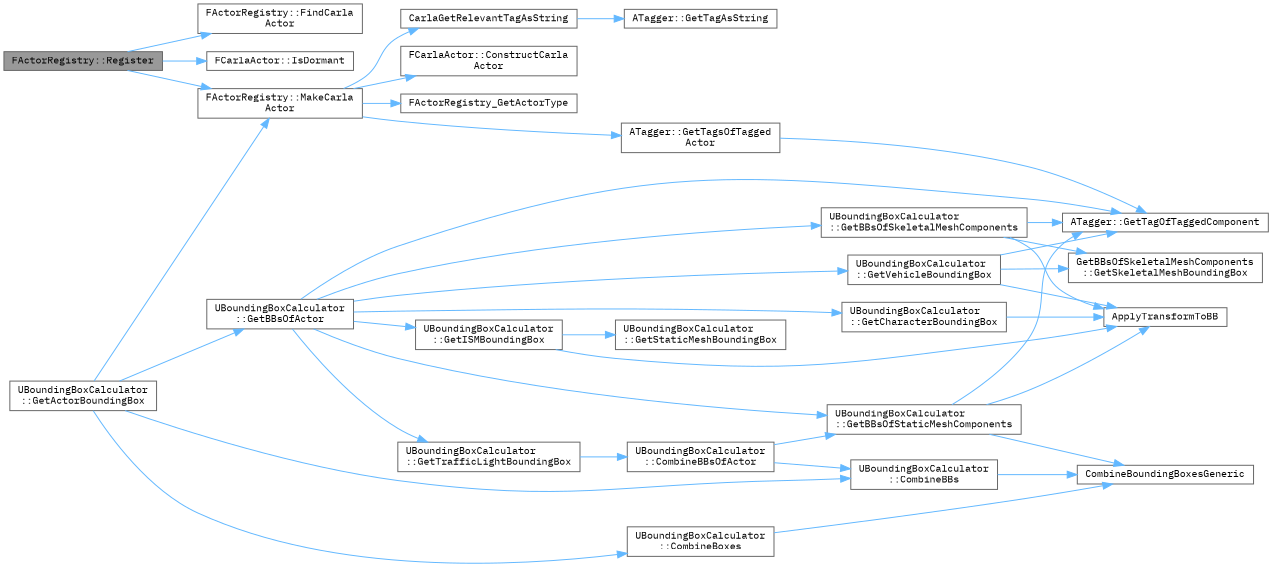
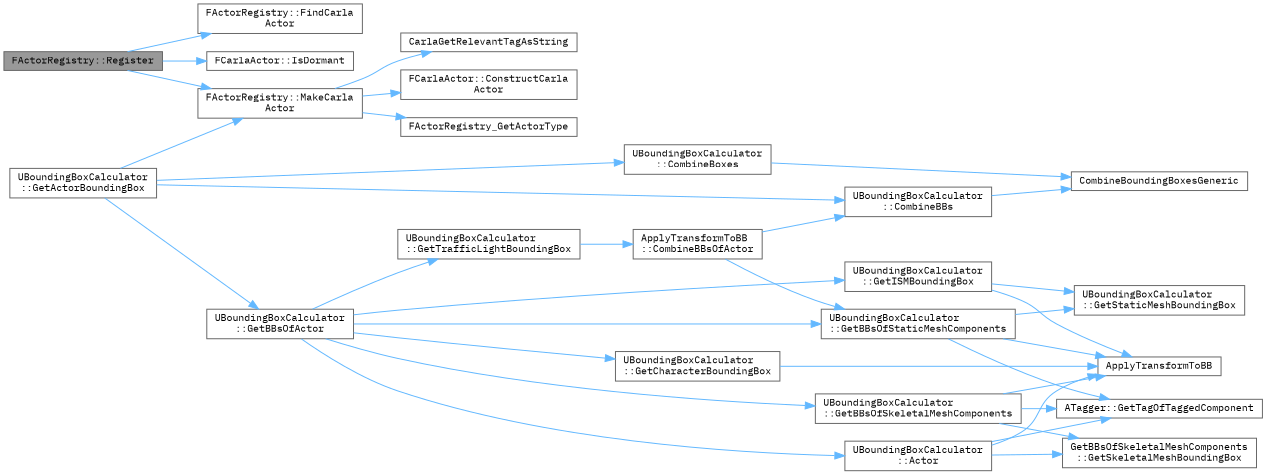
(701, 19) -> none
(701, 138) -> none
(696, 181) -> none
(924, 270) -> (918, 456)
(1052, 449) -> (1048, 311)
(701, 457) -> (698, 244)
